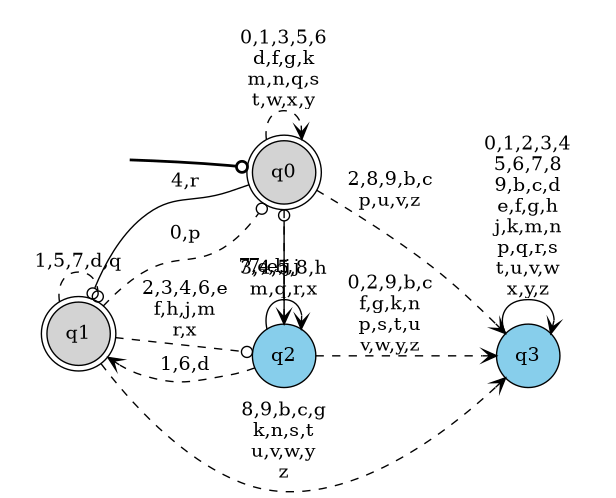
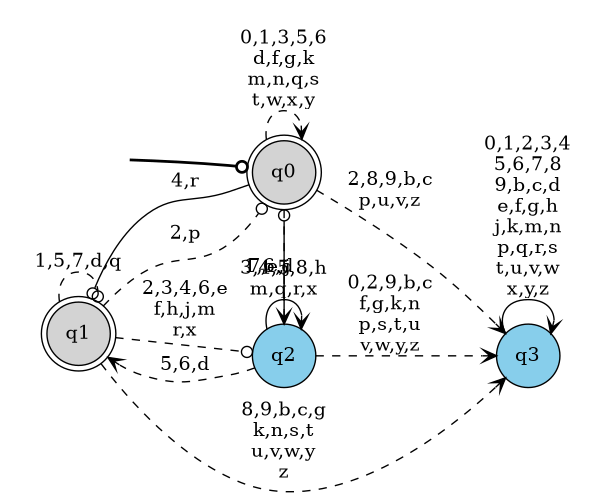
(185, 234) -> (185, 234)
(270, 267) -> (270, 267)
(185, 365) -> (185, 365)
